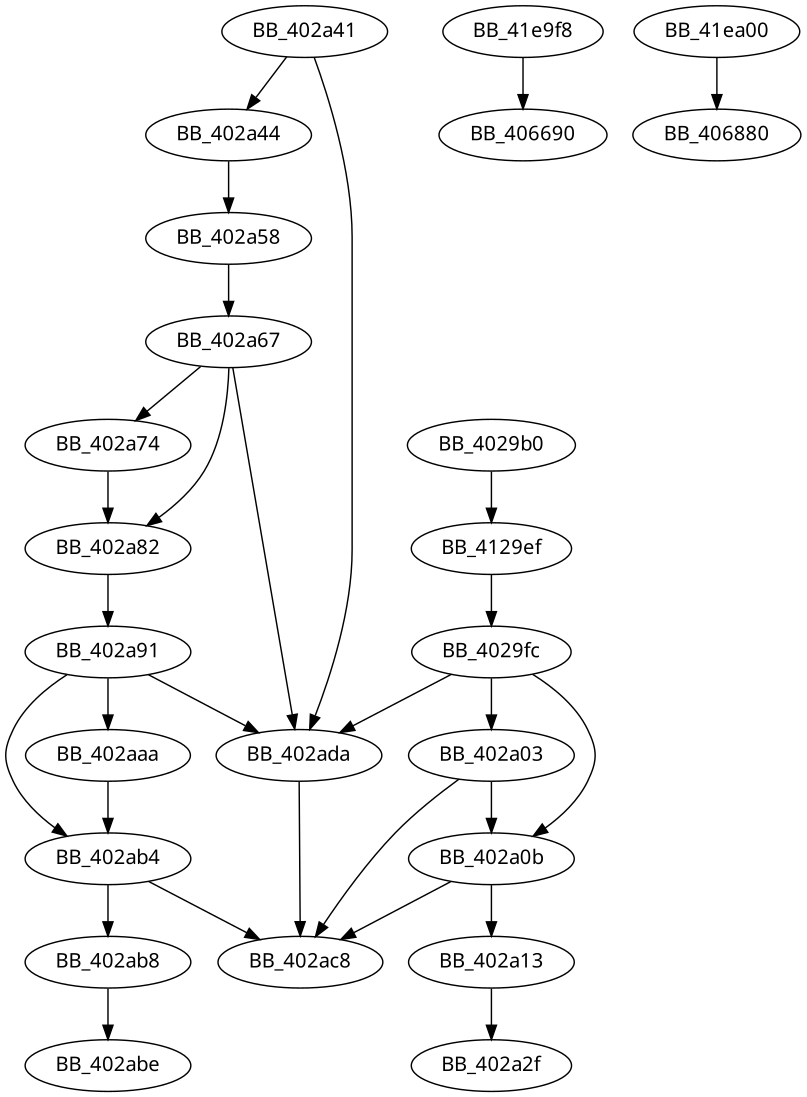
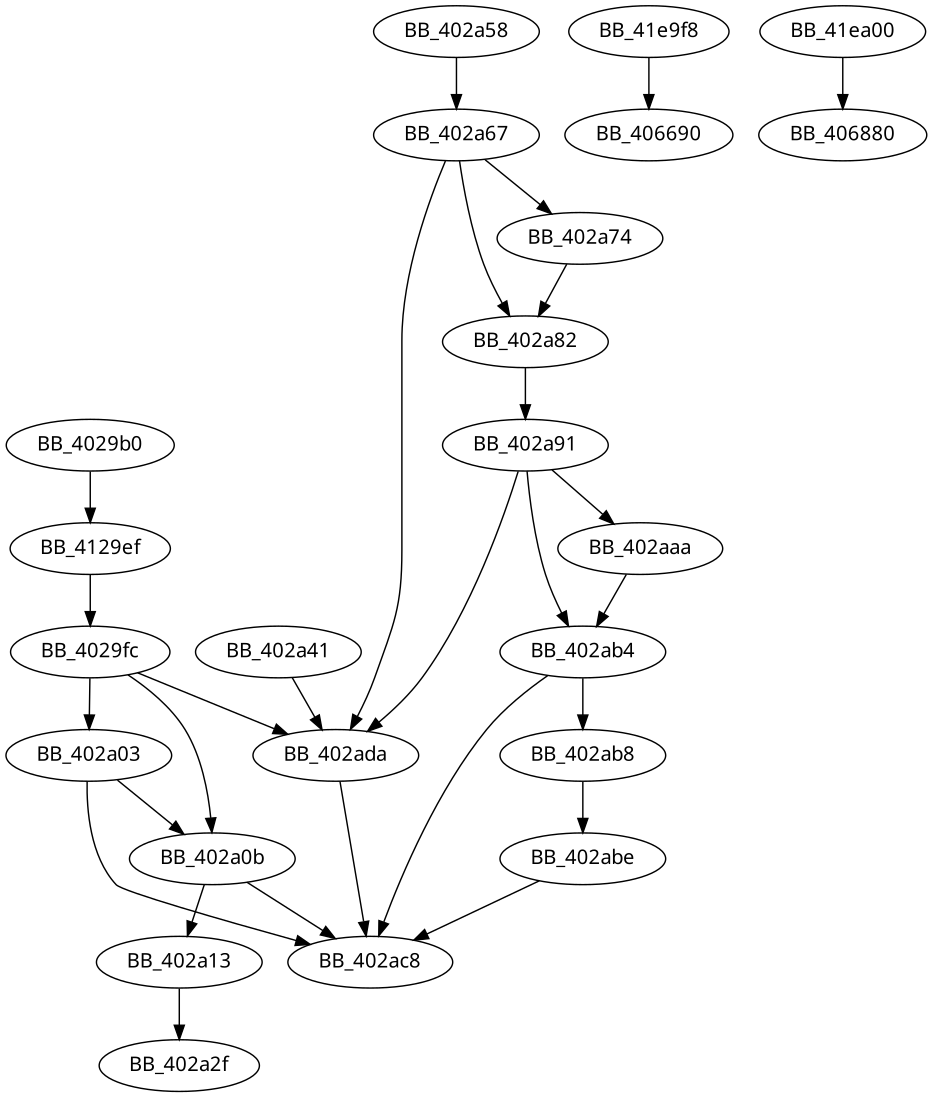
(229, 135) -> none
none -> (483, 907)
